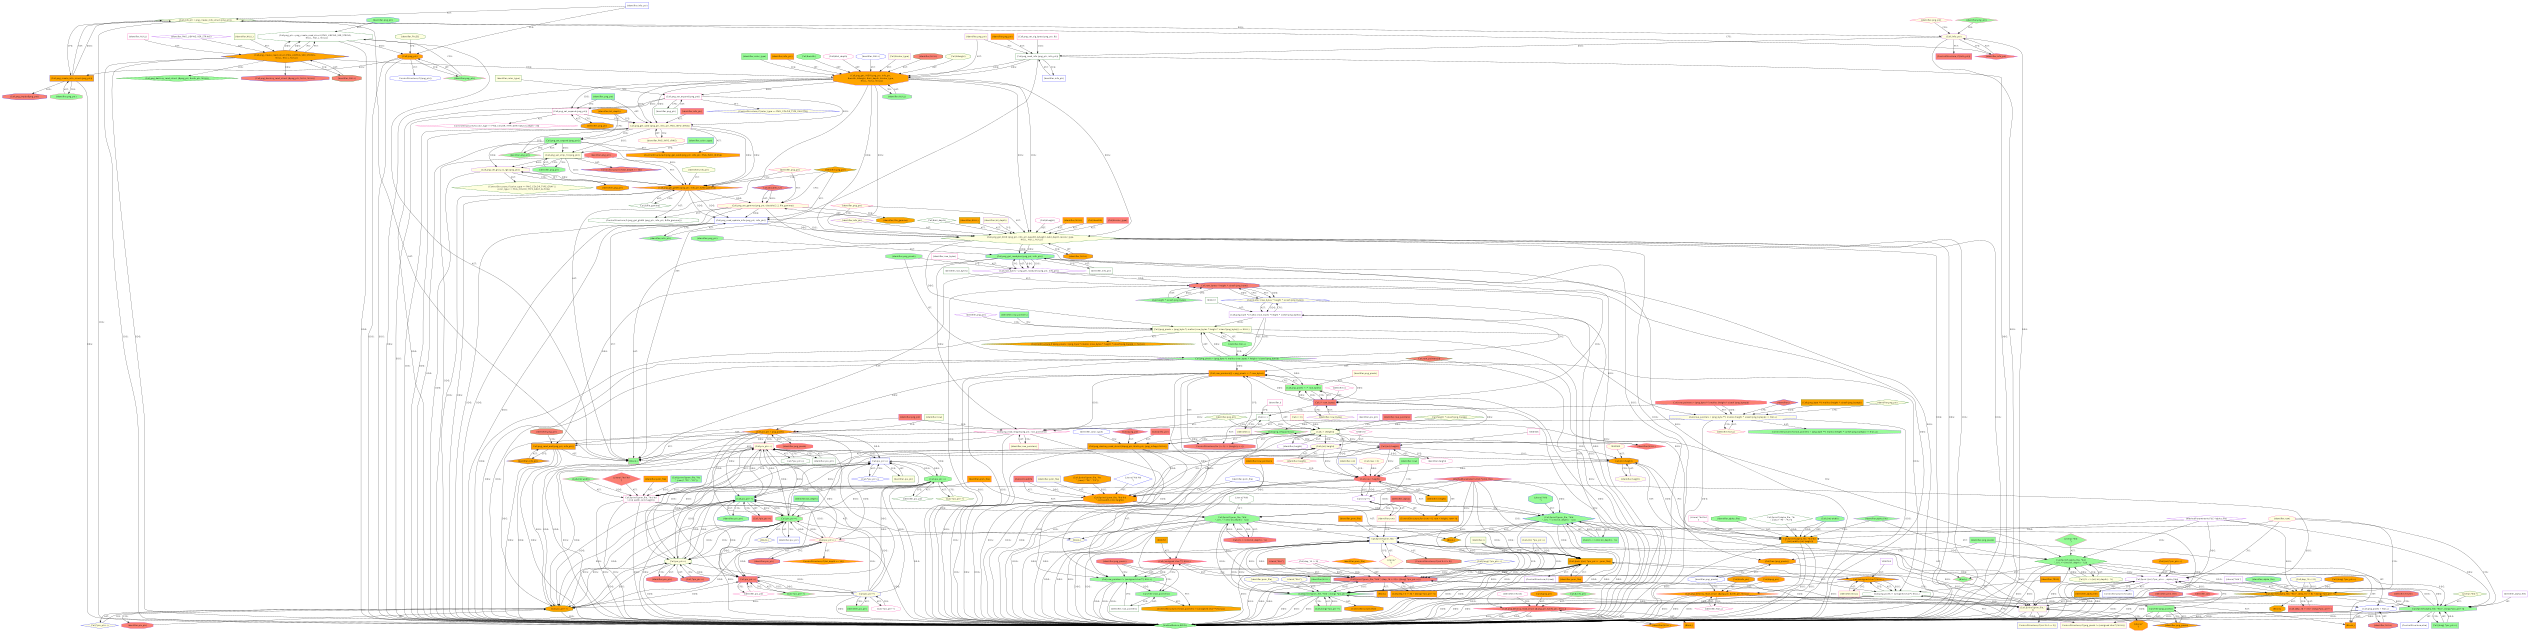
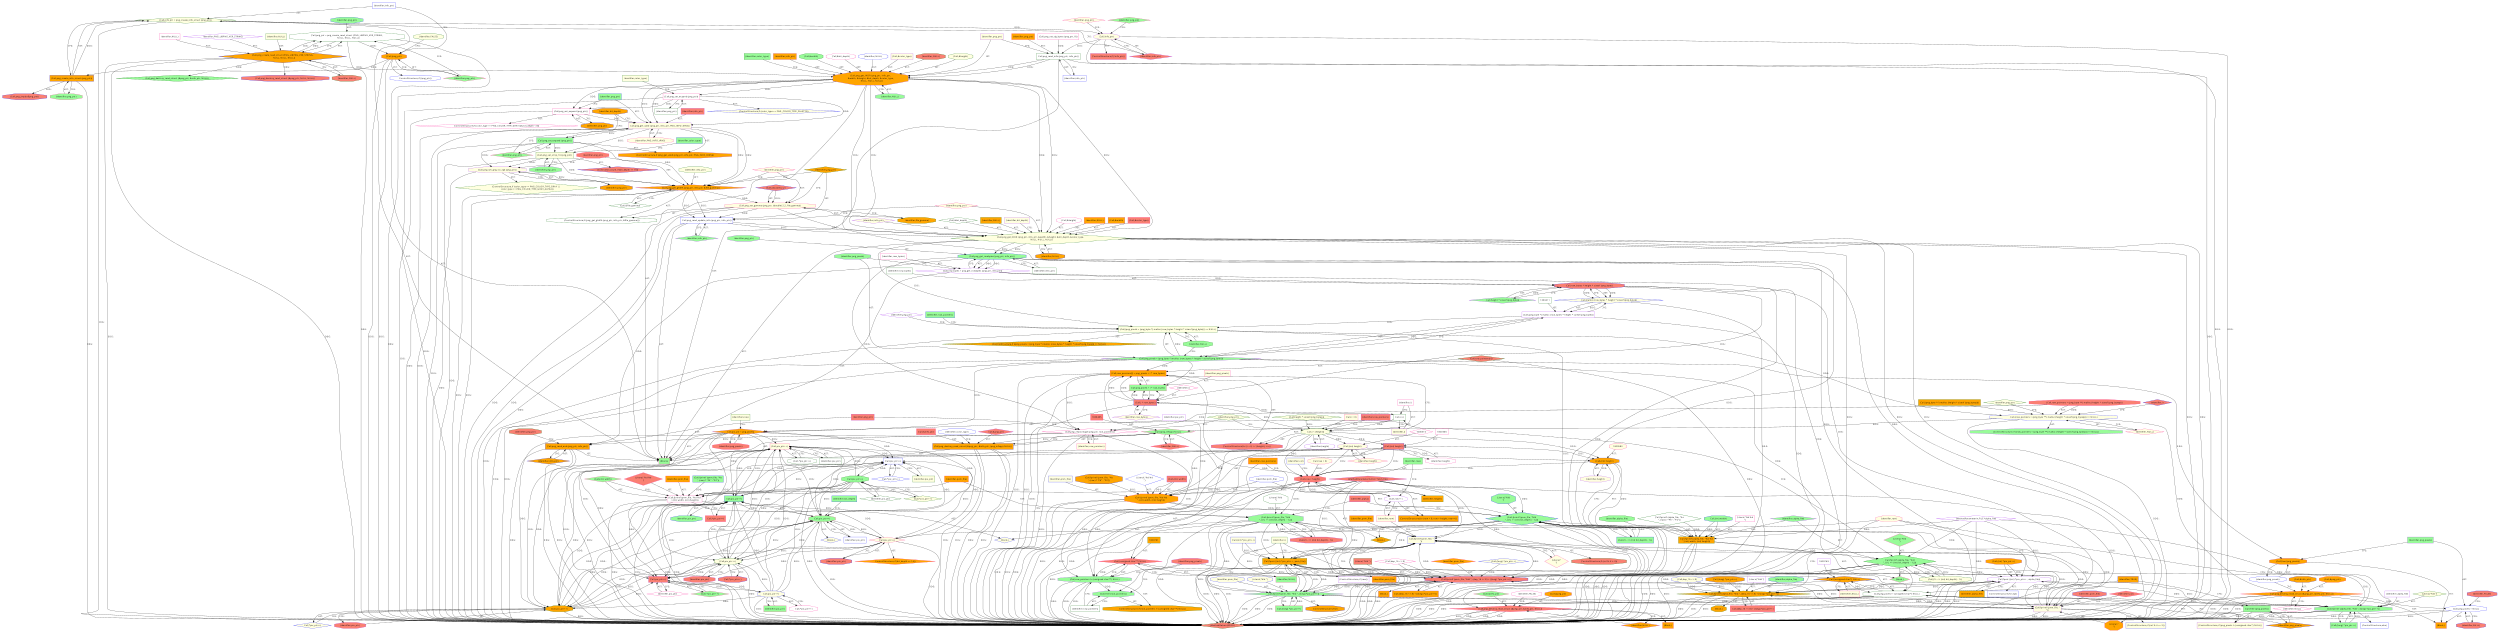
none -> (1097, 417)
(1175, 625) -> (1223, 625)
